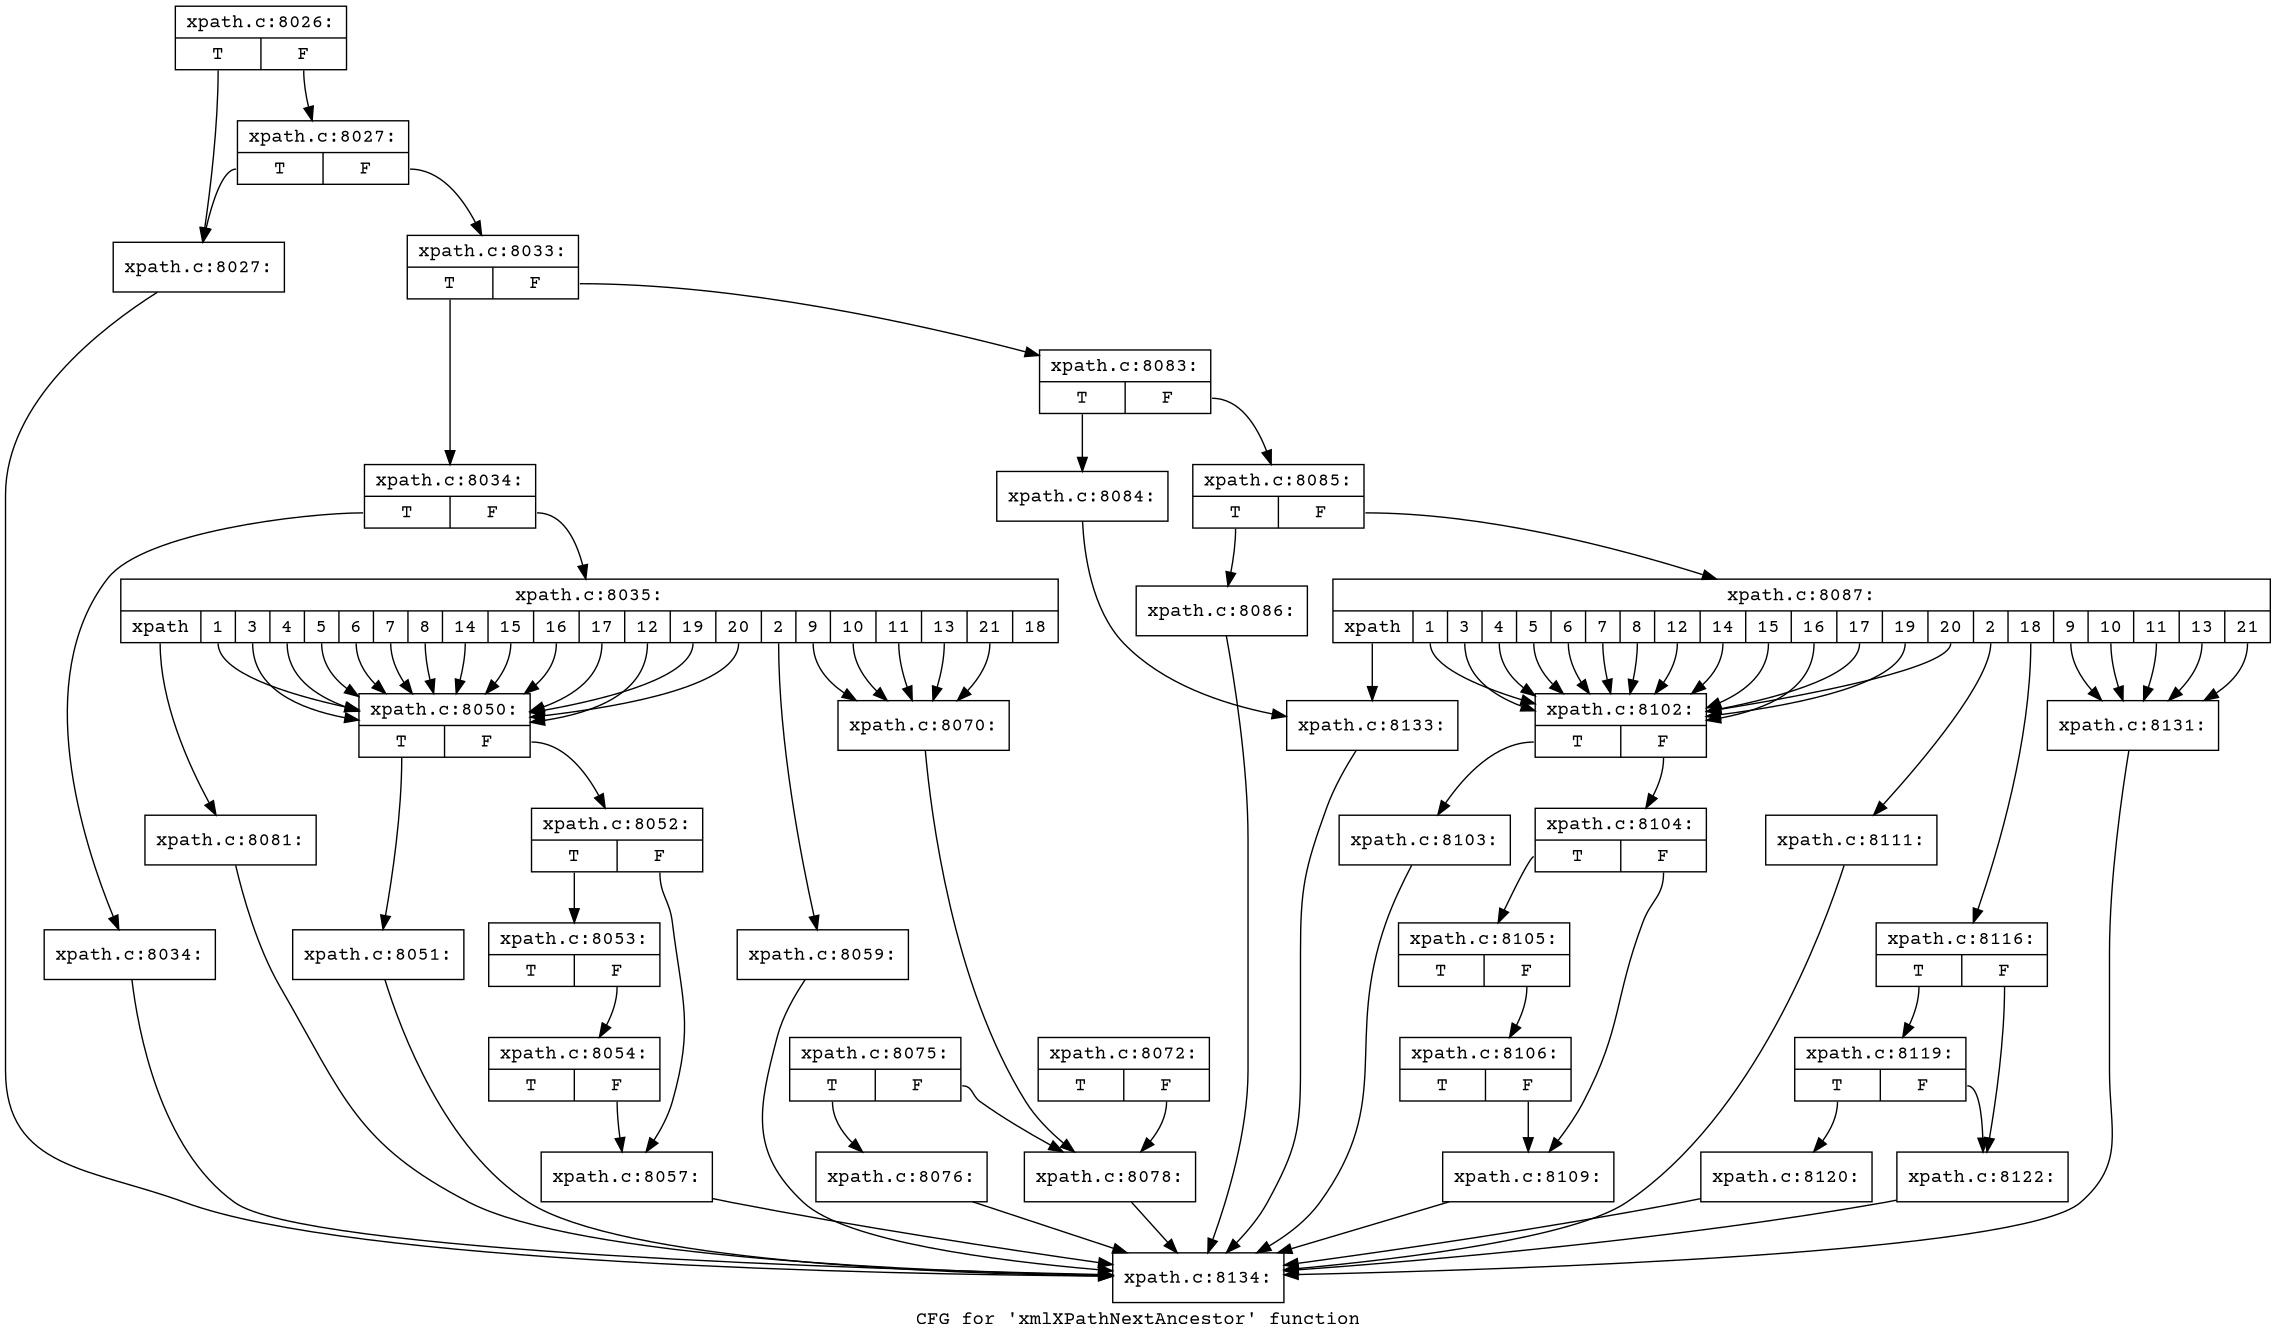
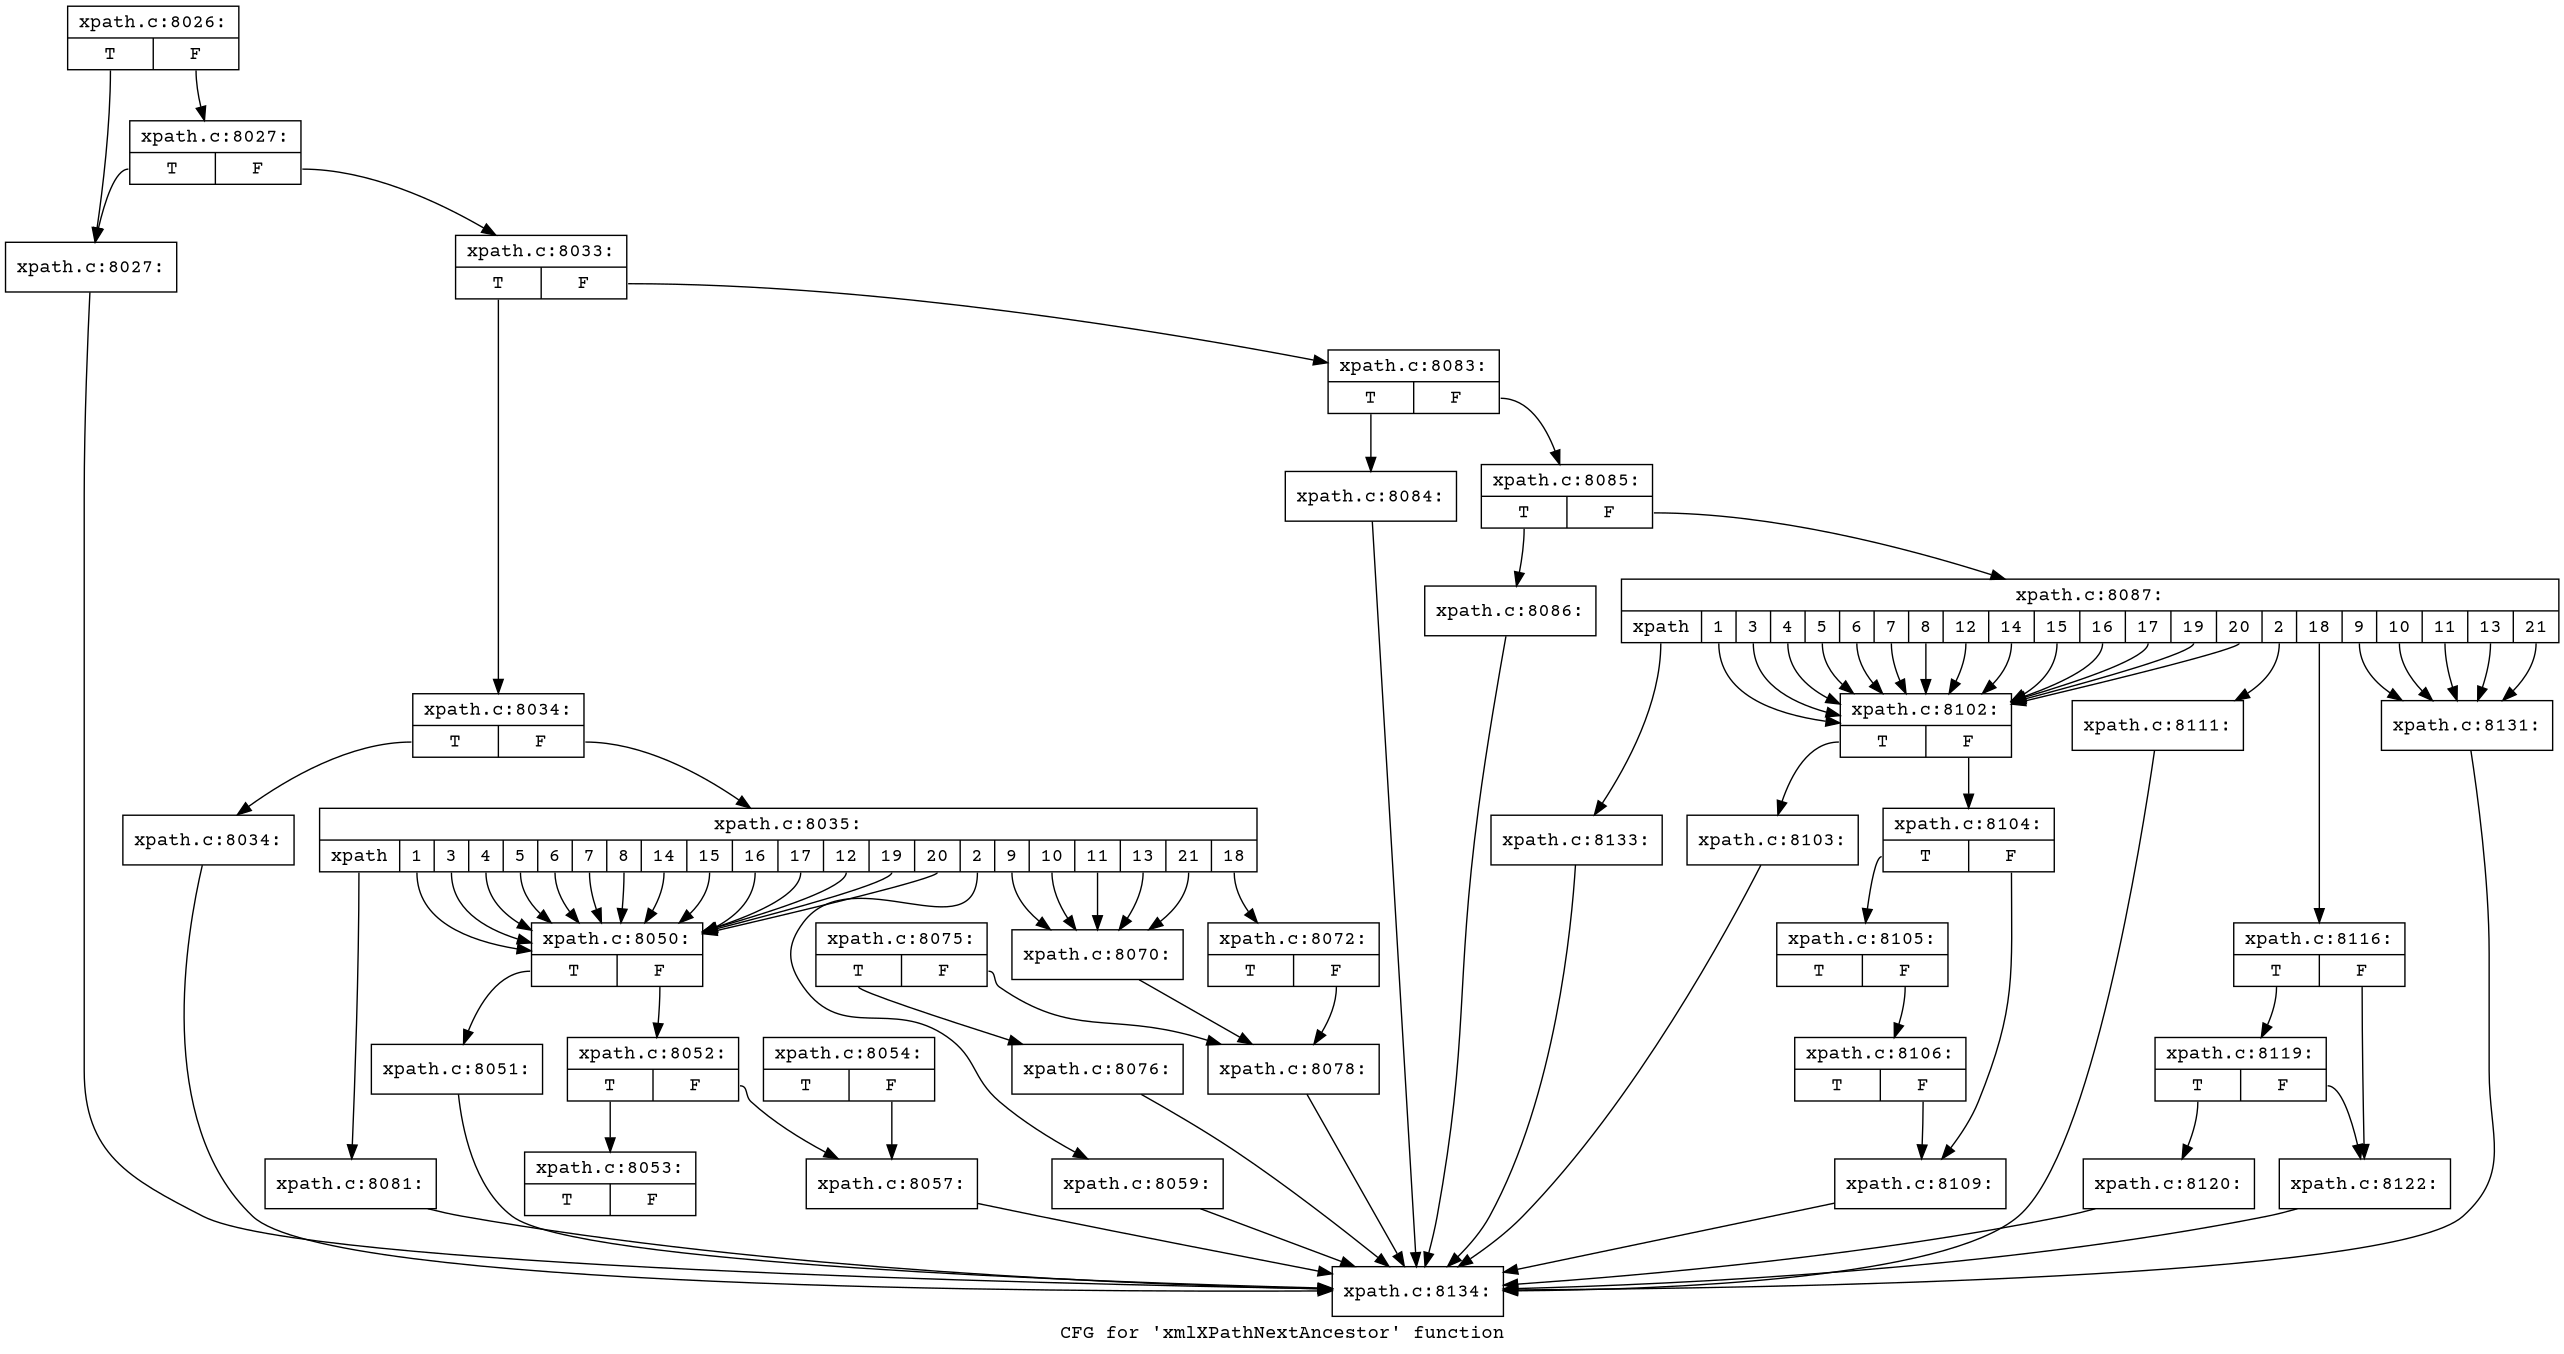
(1137, 655) -> (1394, 887)
none -> (1238, 893)
(614, 1007) -> none
